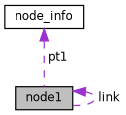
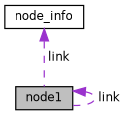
(56, 58) -> (58, 58)
